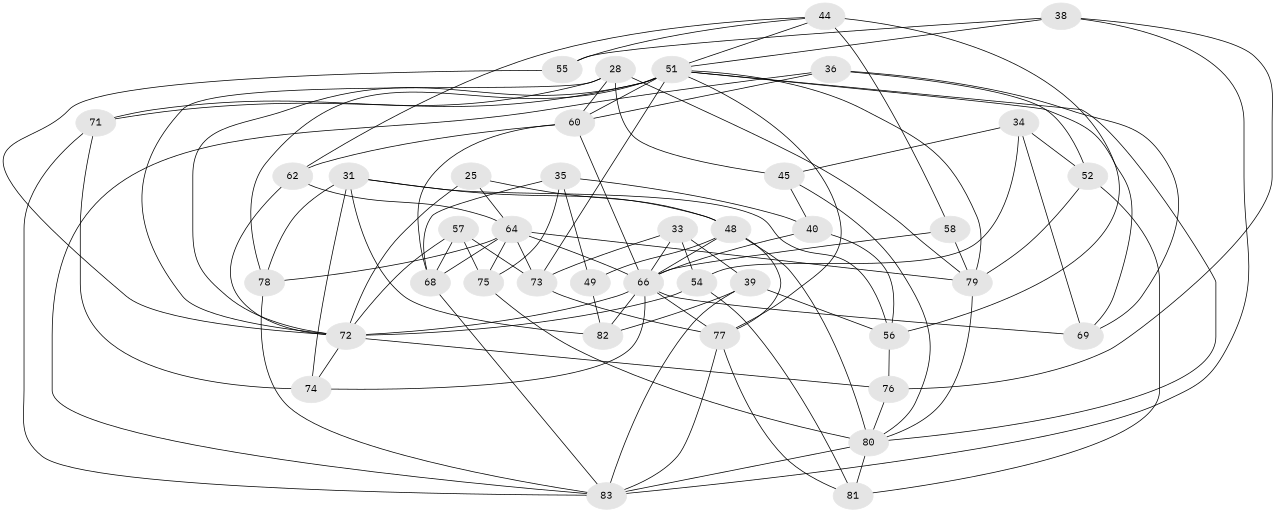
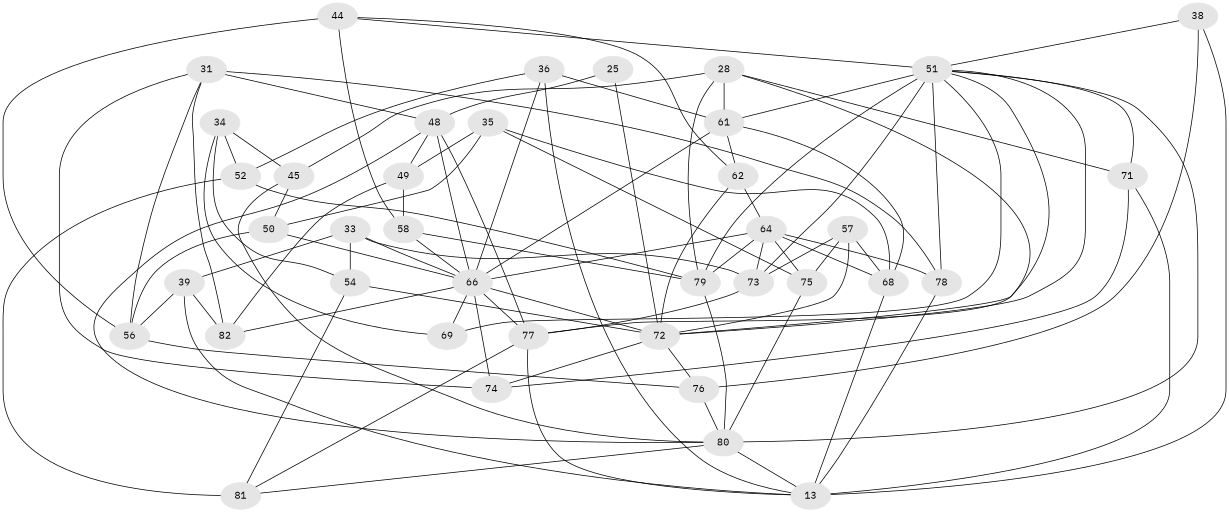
(562, 70) -> none
(1113, 122) -> (508, 176)
(575, 123) -> (724, 123)
none -> (404, 203)
(492, 203) -> none
(812, 229) -> (269, 229)
(607, 496) -> (811, 496)
